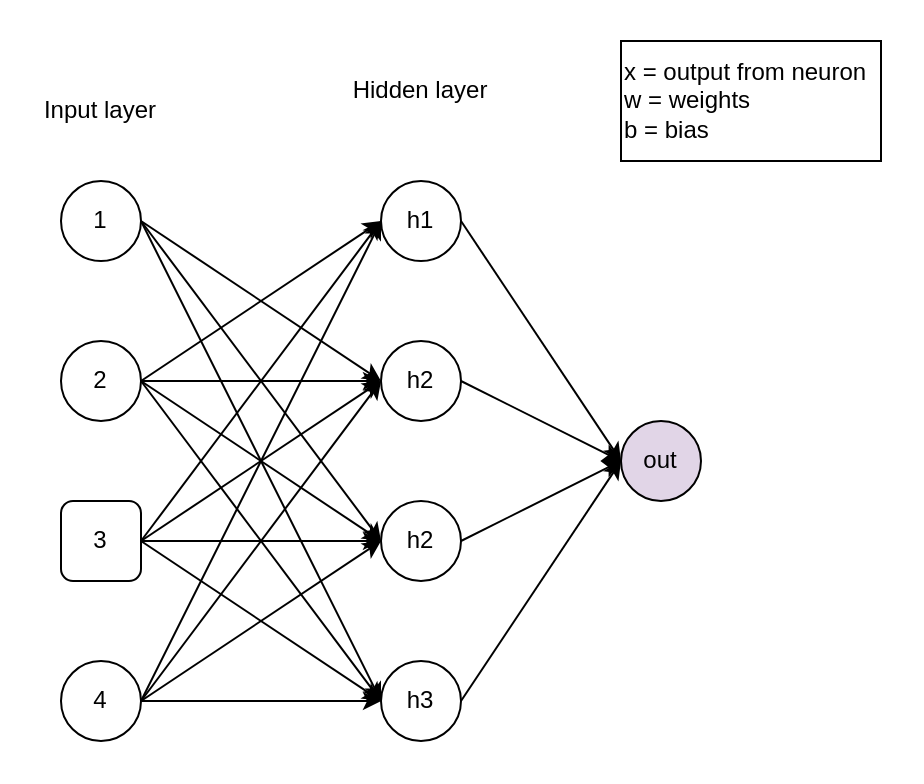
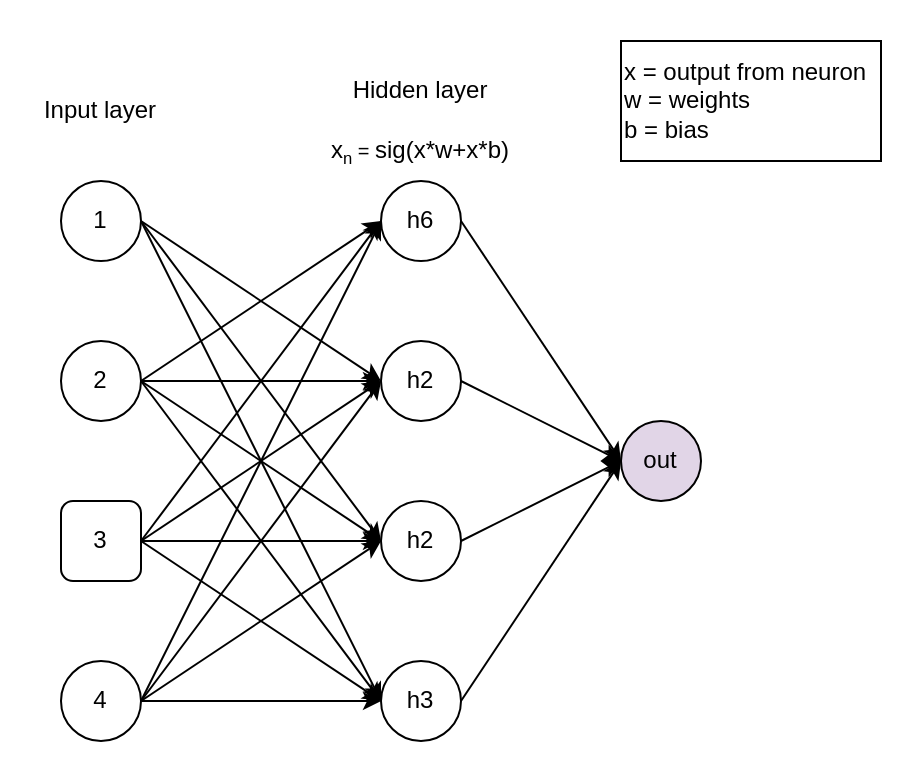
none -> (421, 151)
(421, 221) -> (421, 221)
